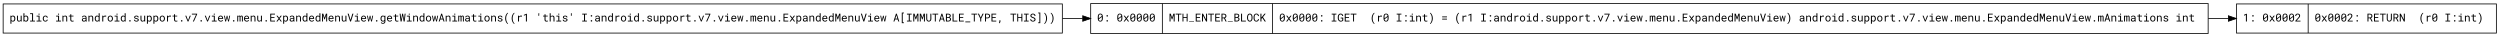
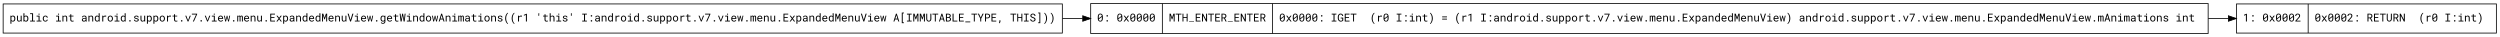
(1217, 18) -> (1217, 18)
